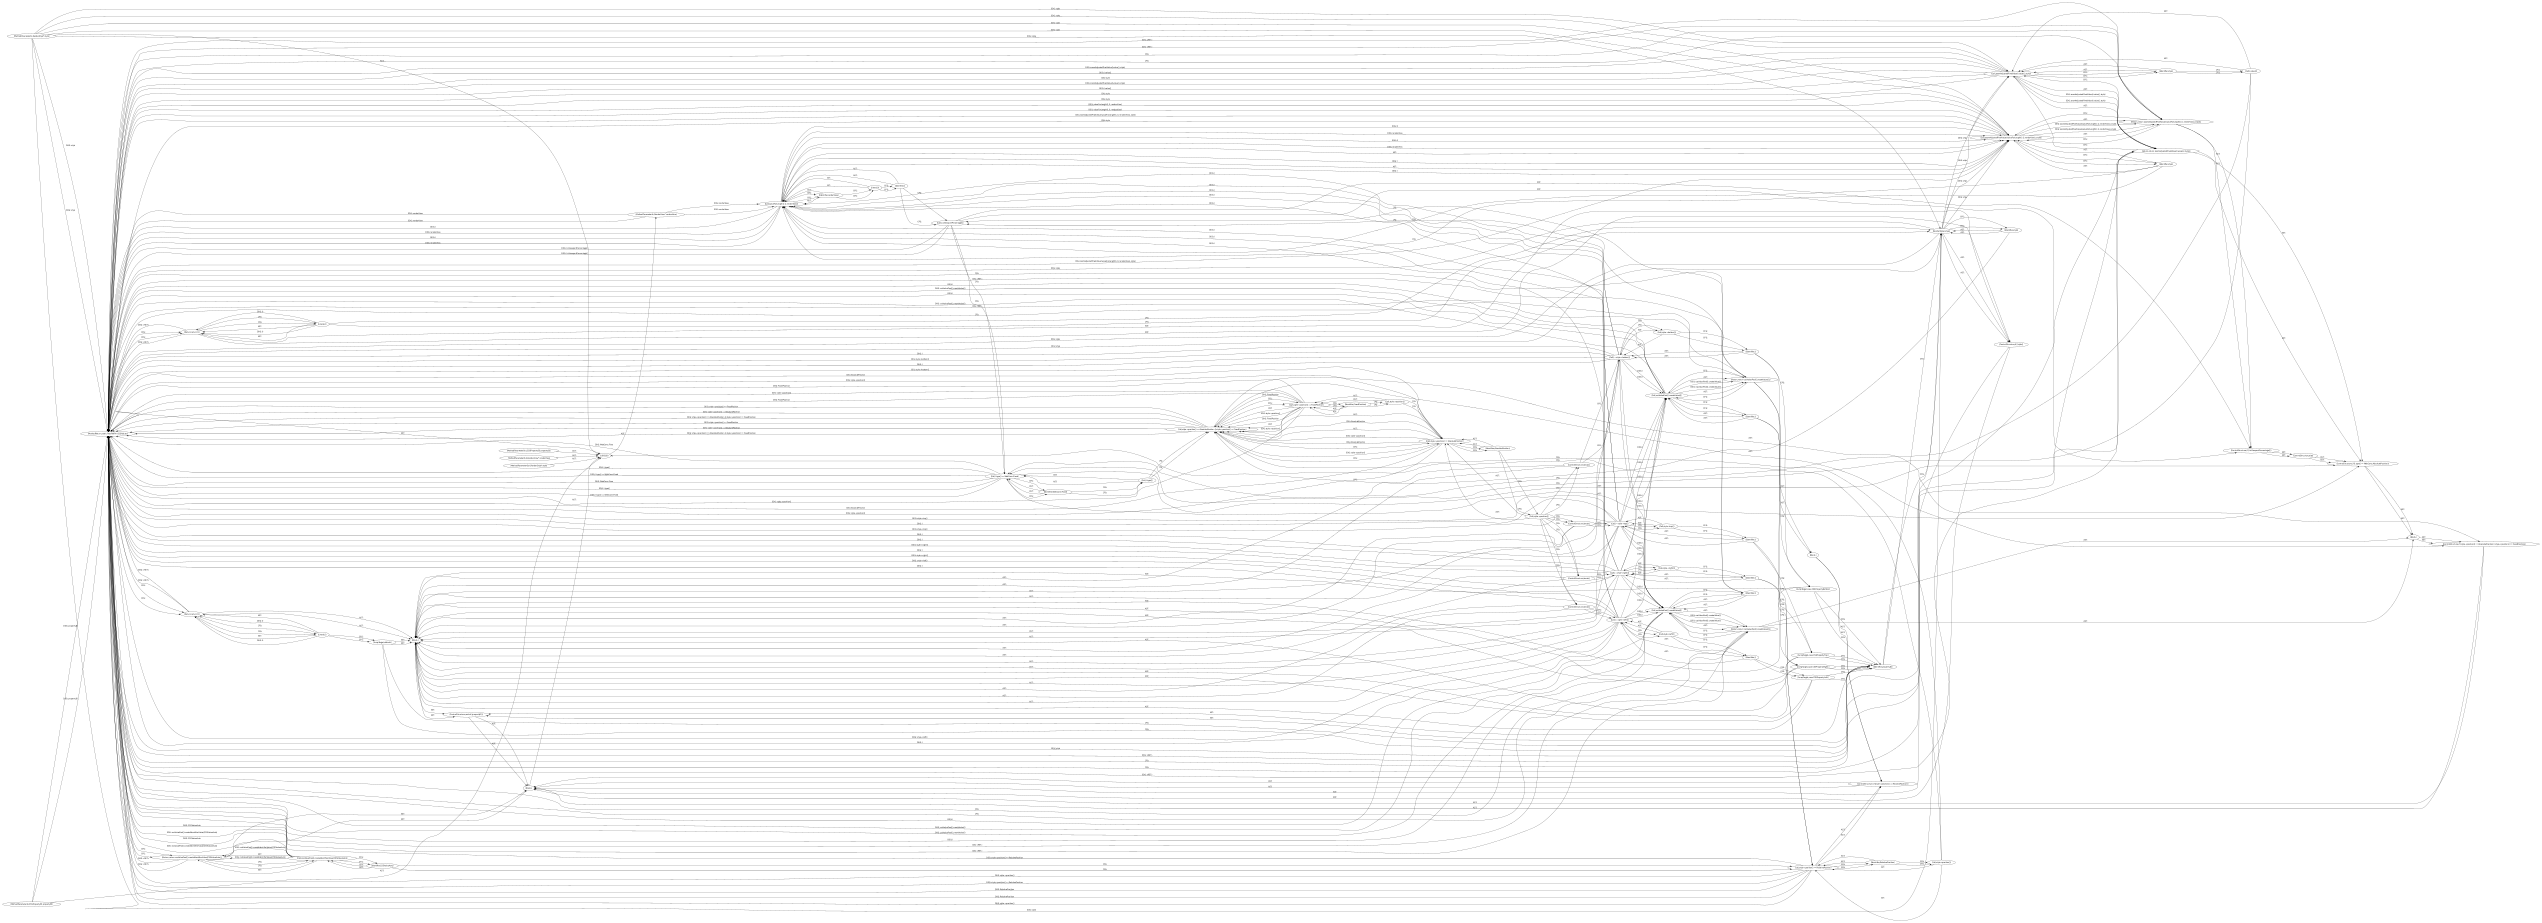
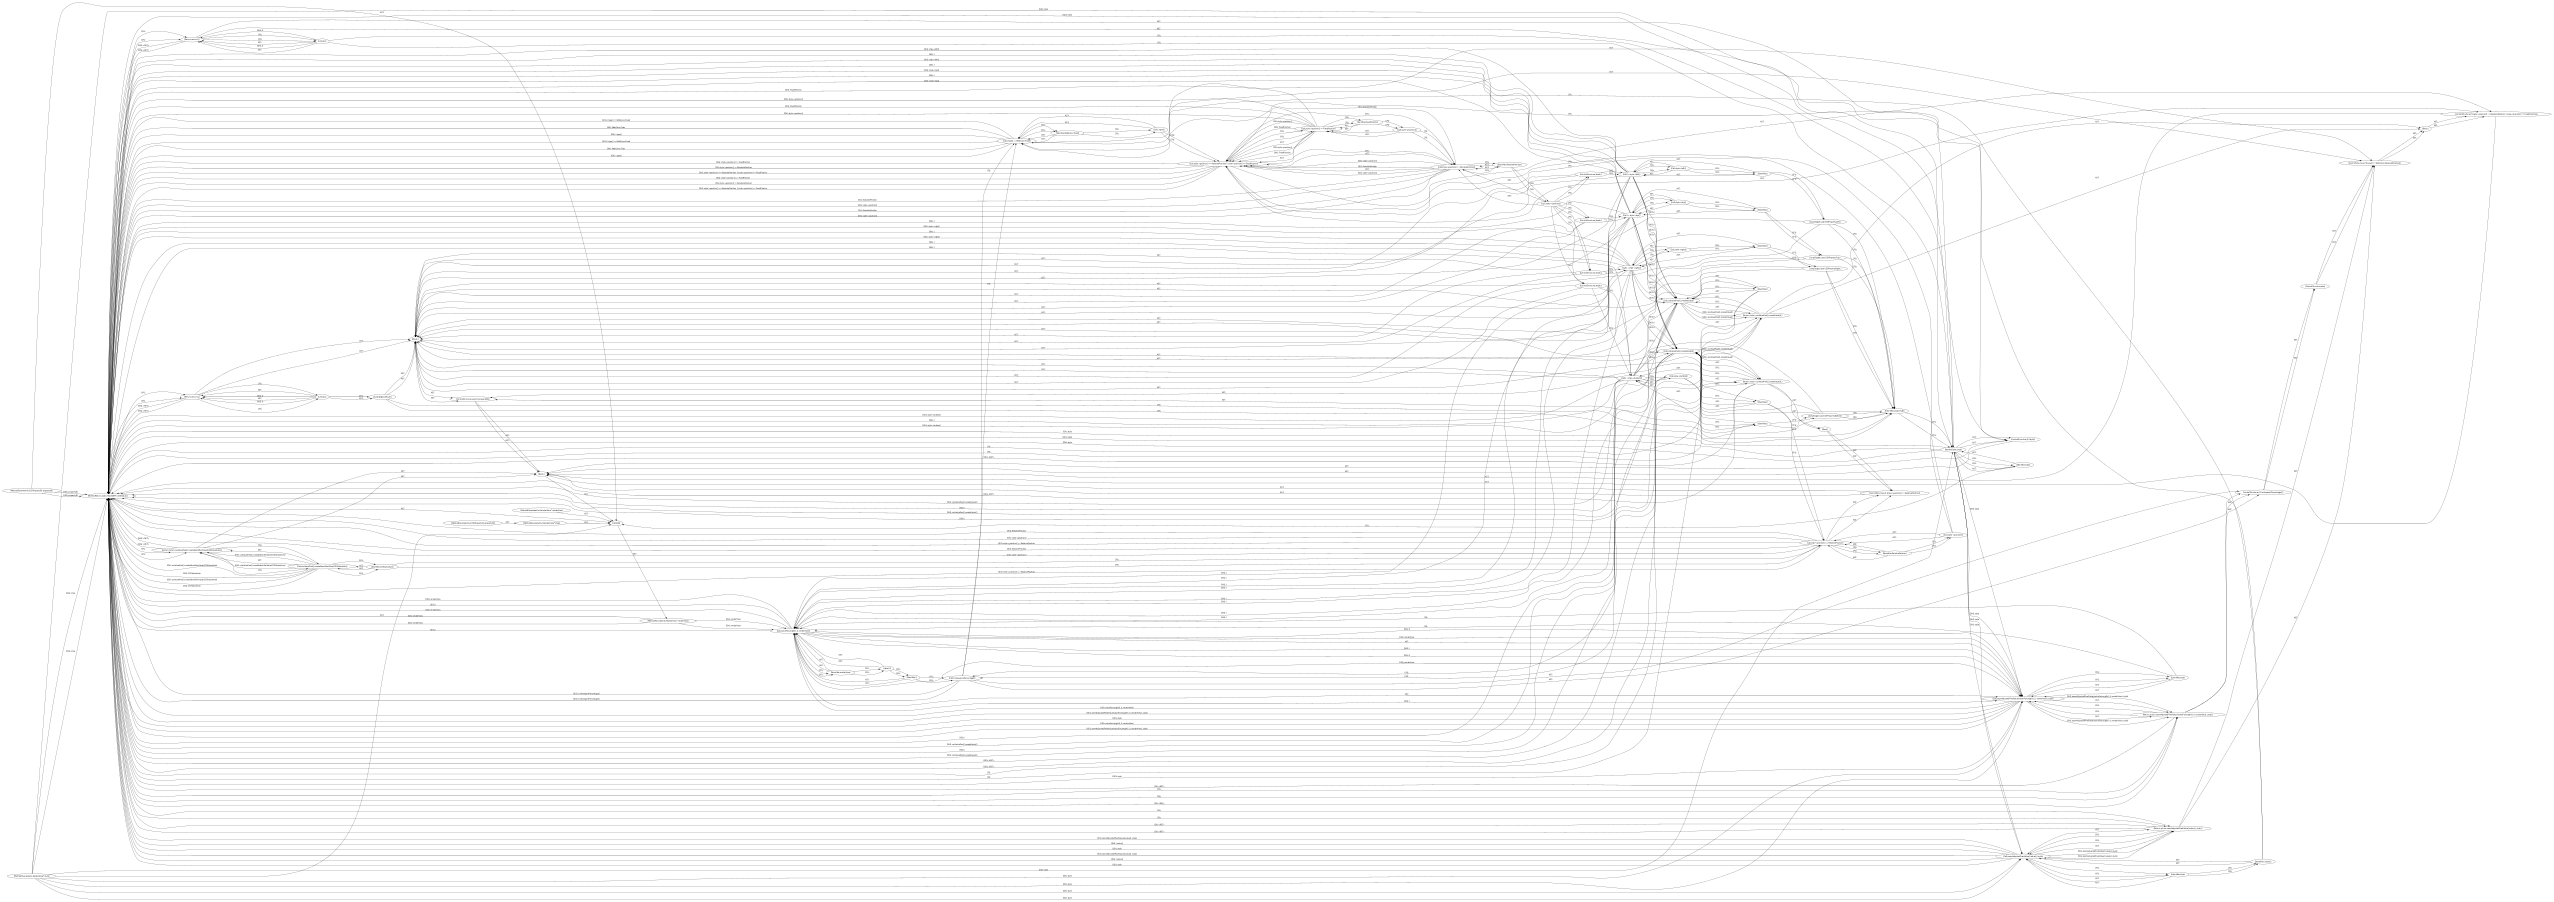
(2251, 71) -> (2263, 862)
(576, 453) -> (509, 523)
